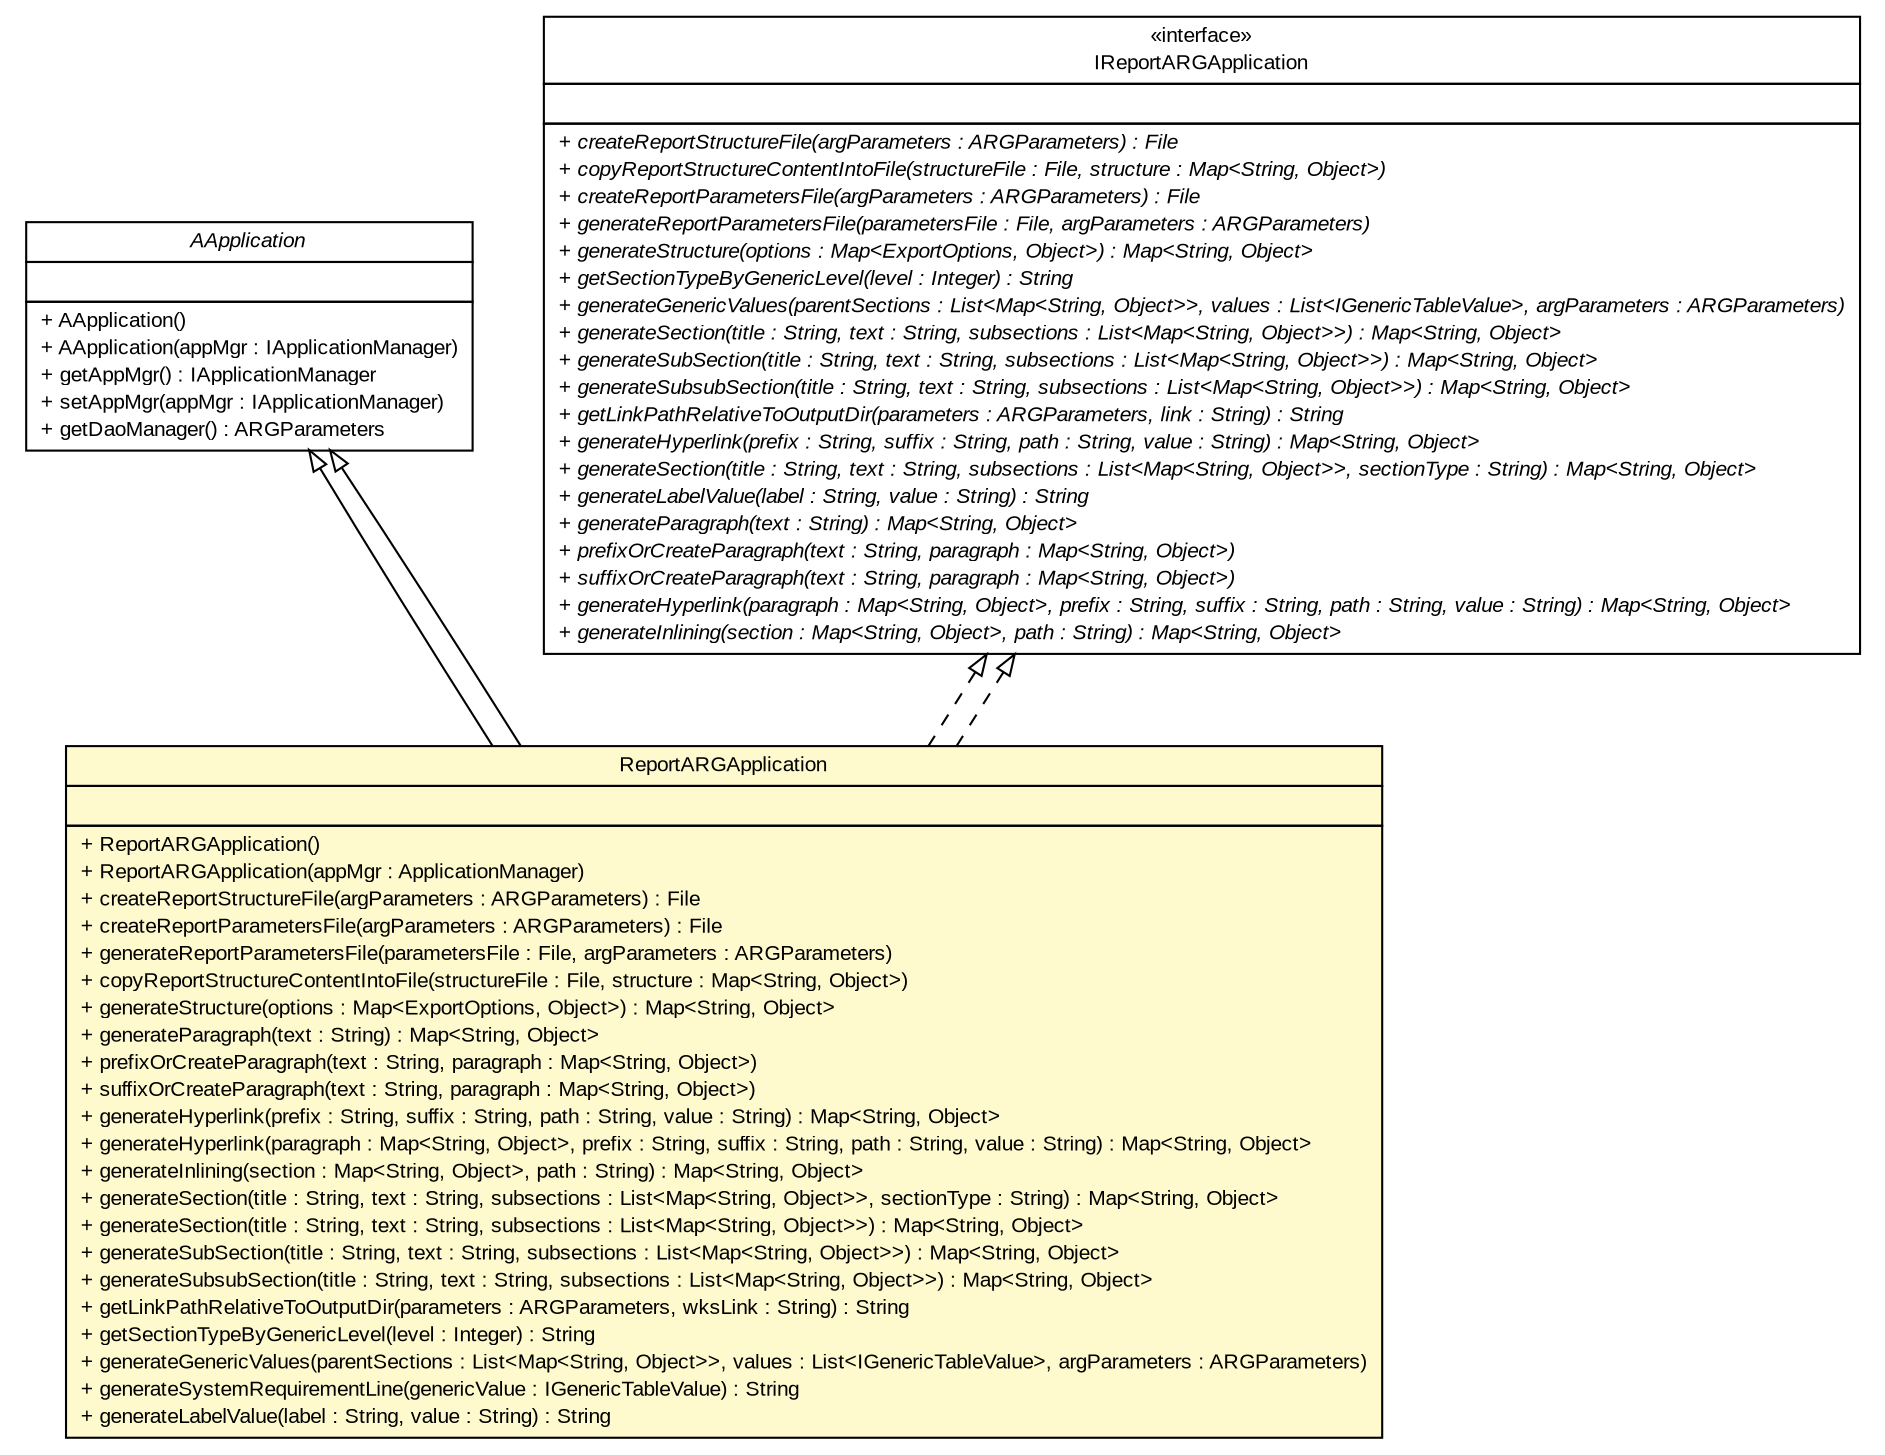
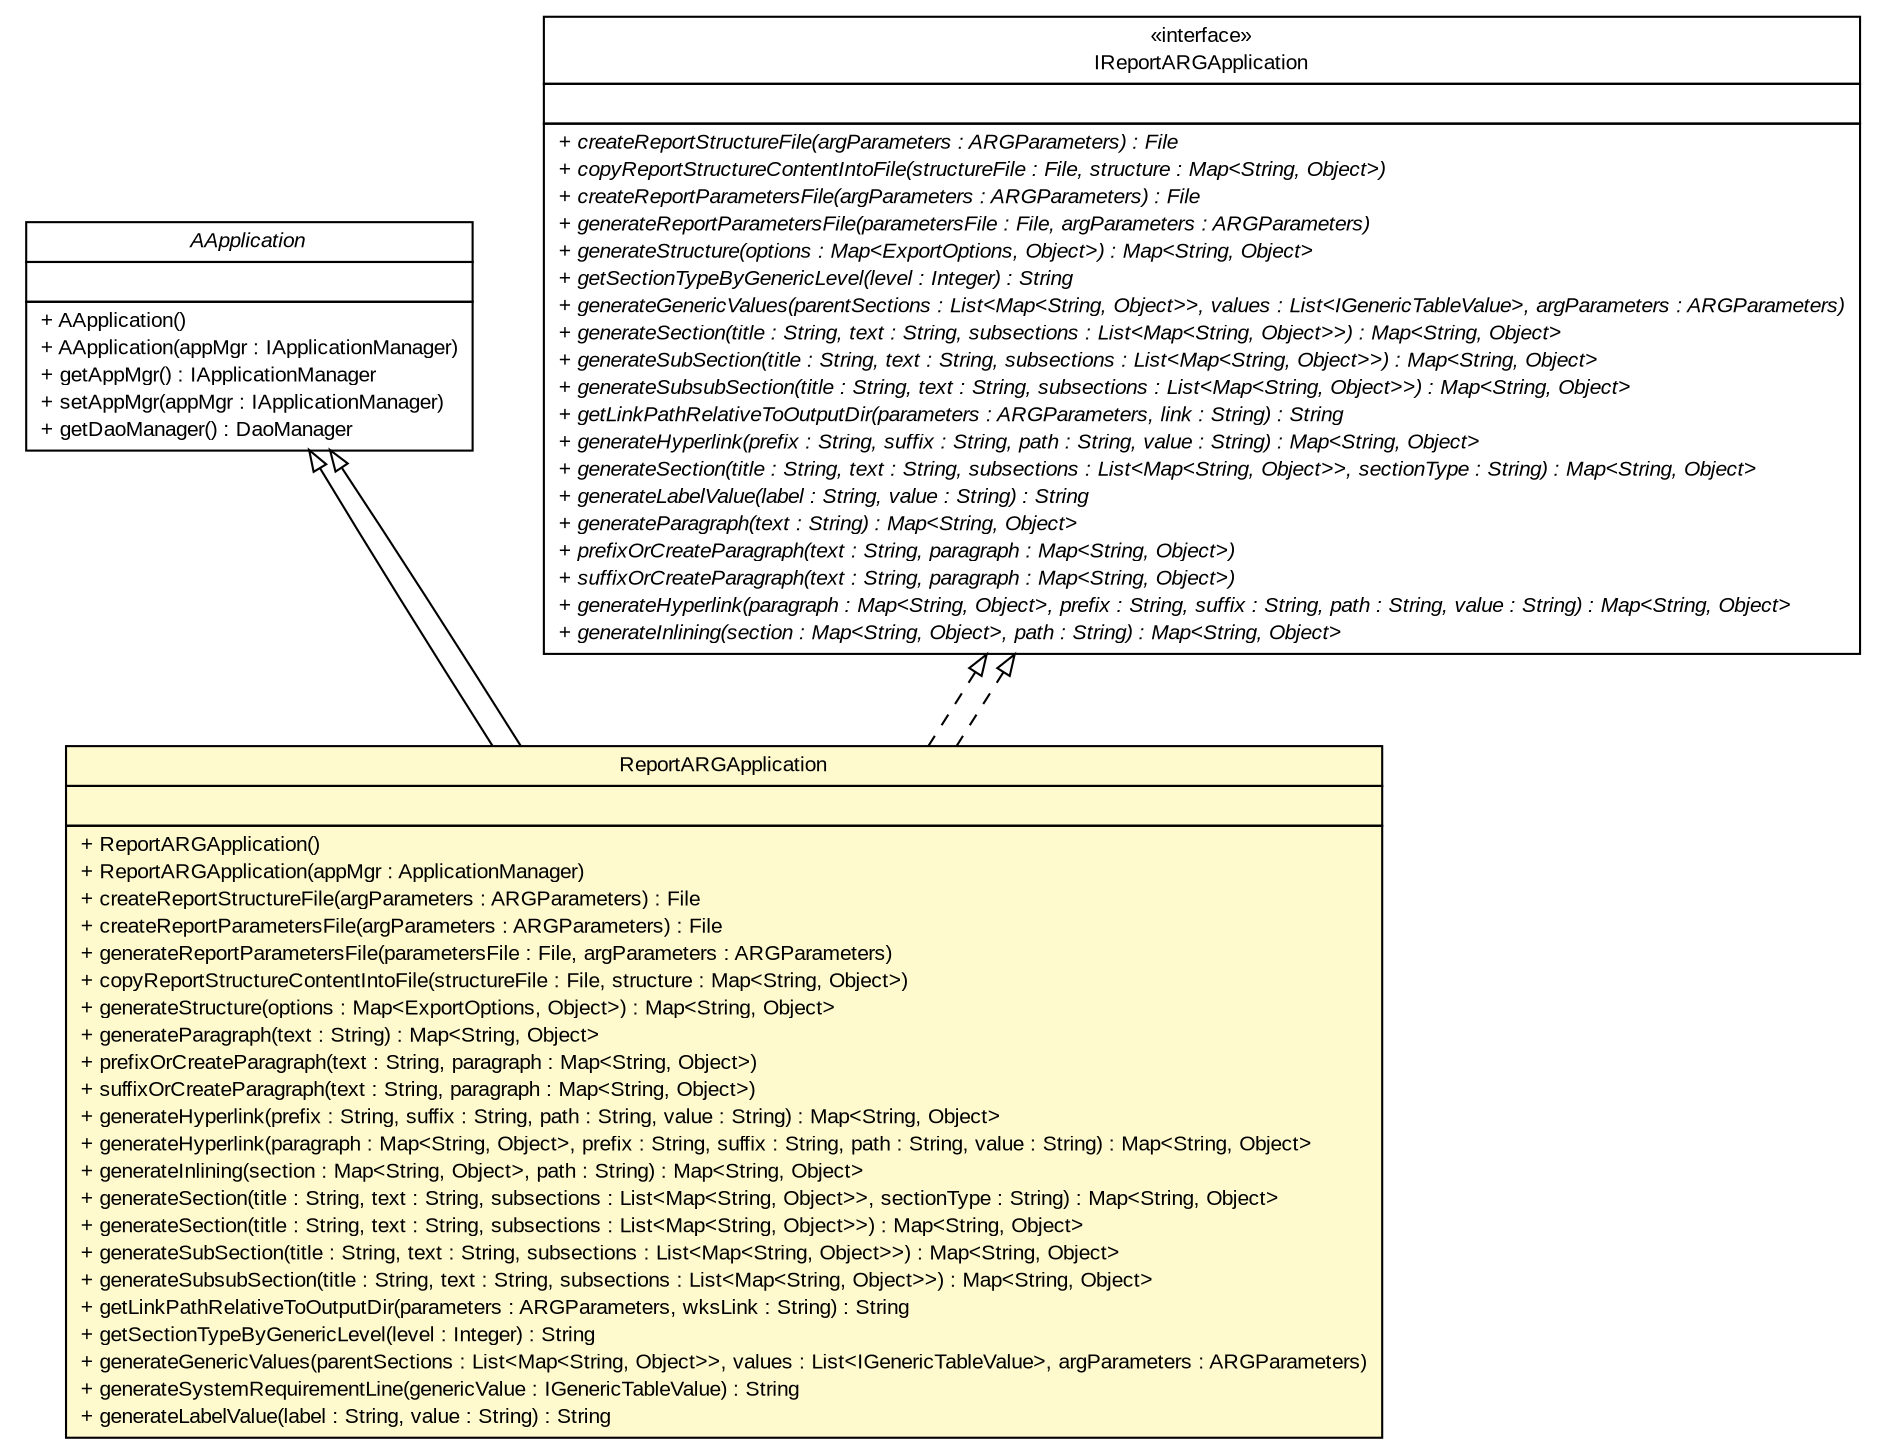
(214, 430) -> (197, 430)
